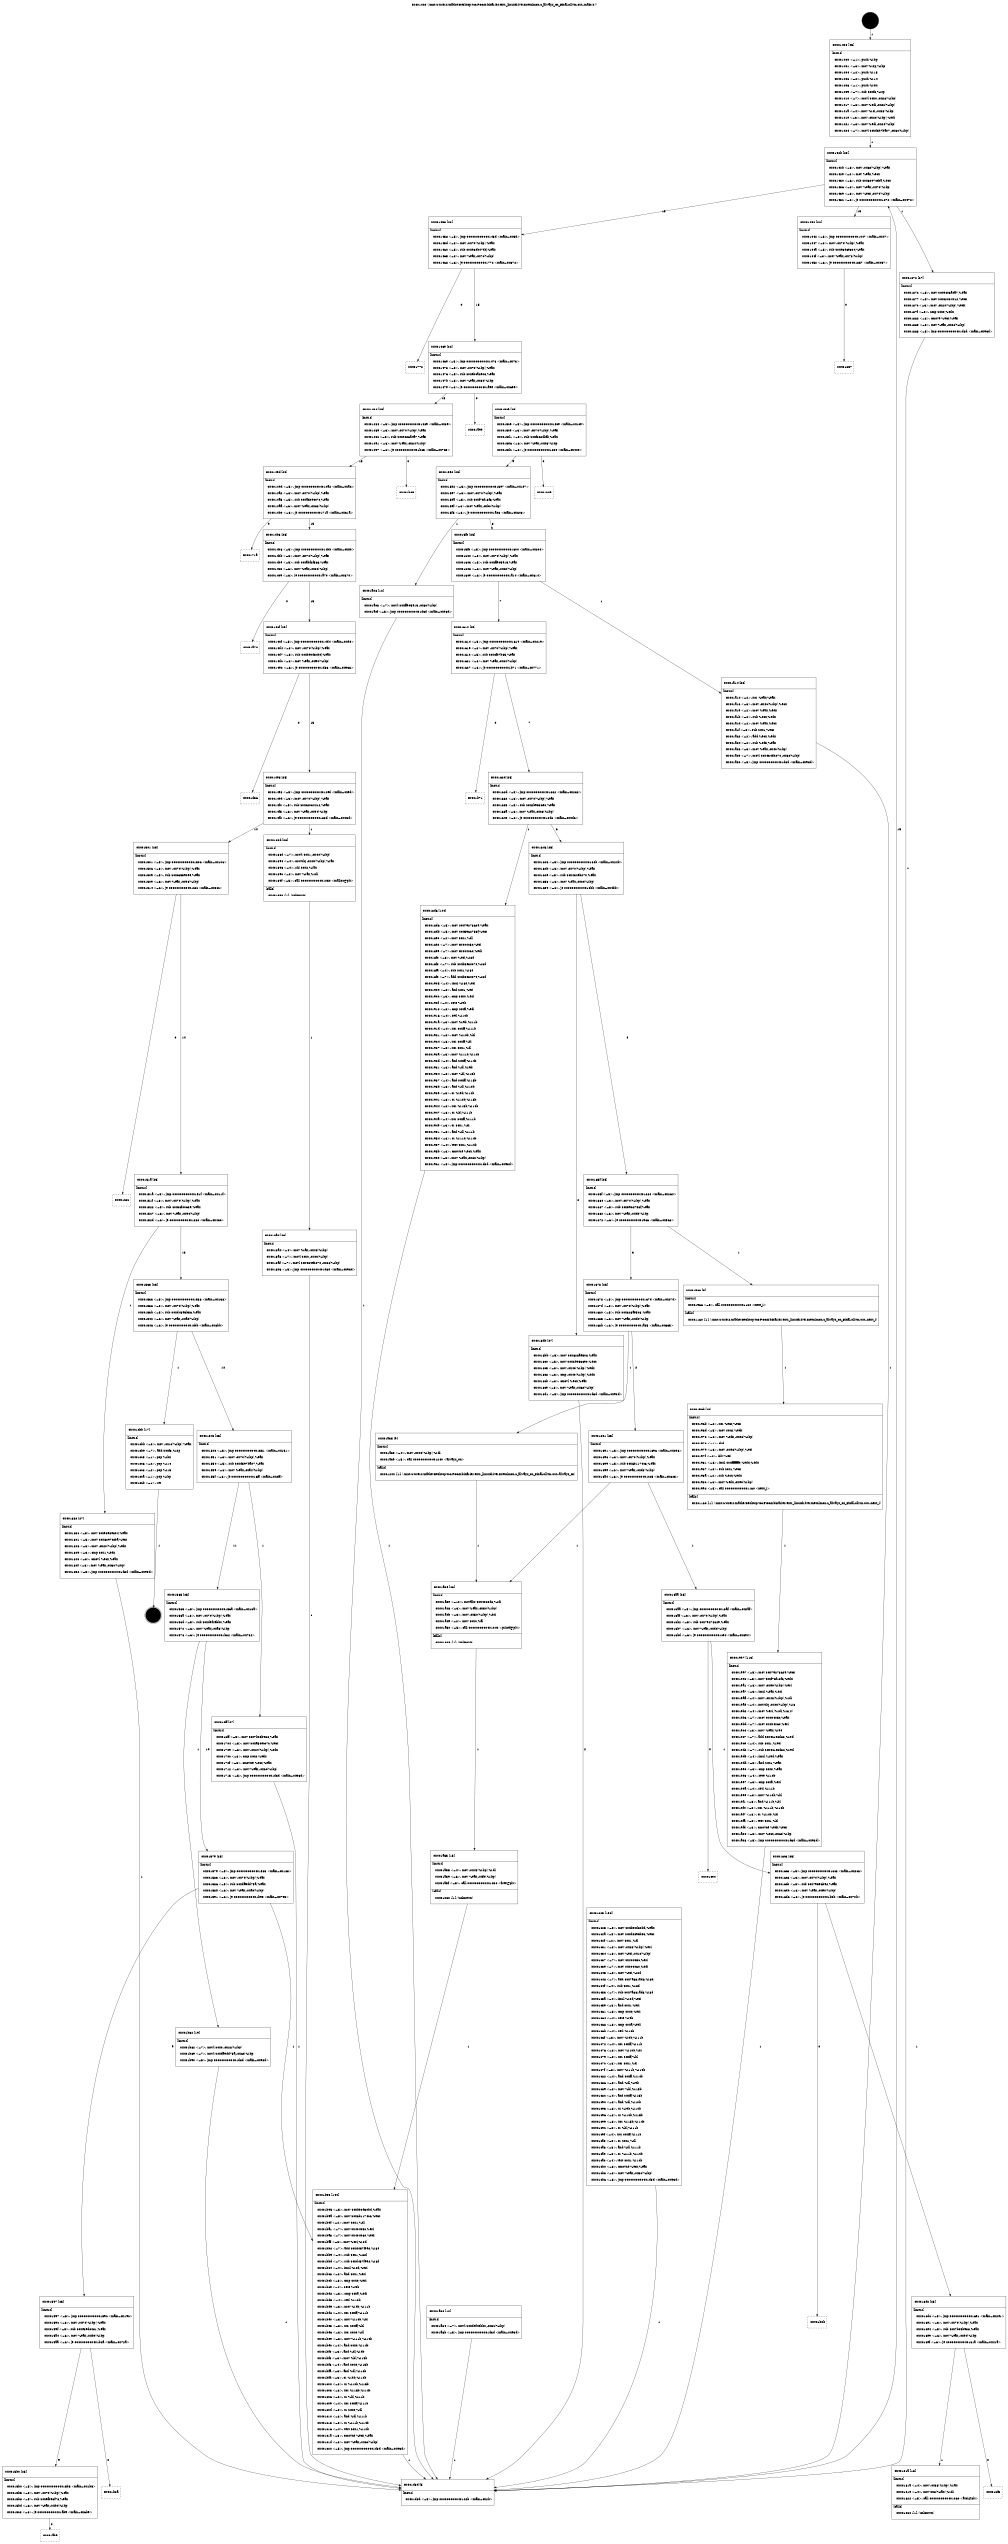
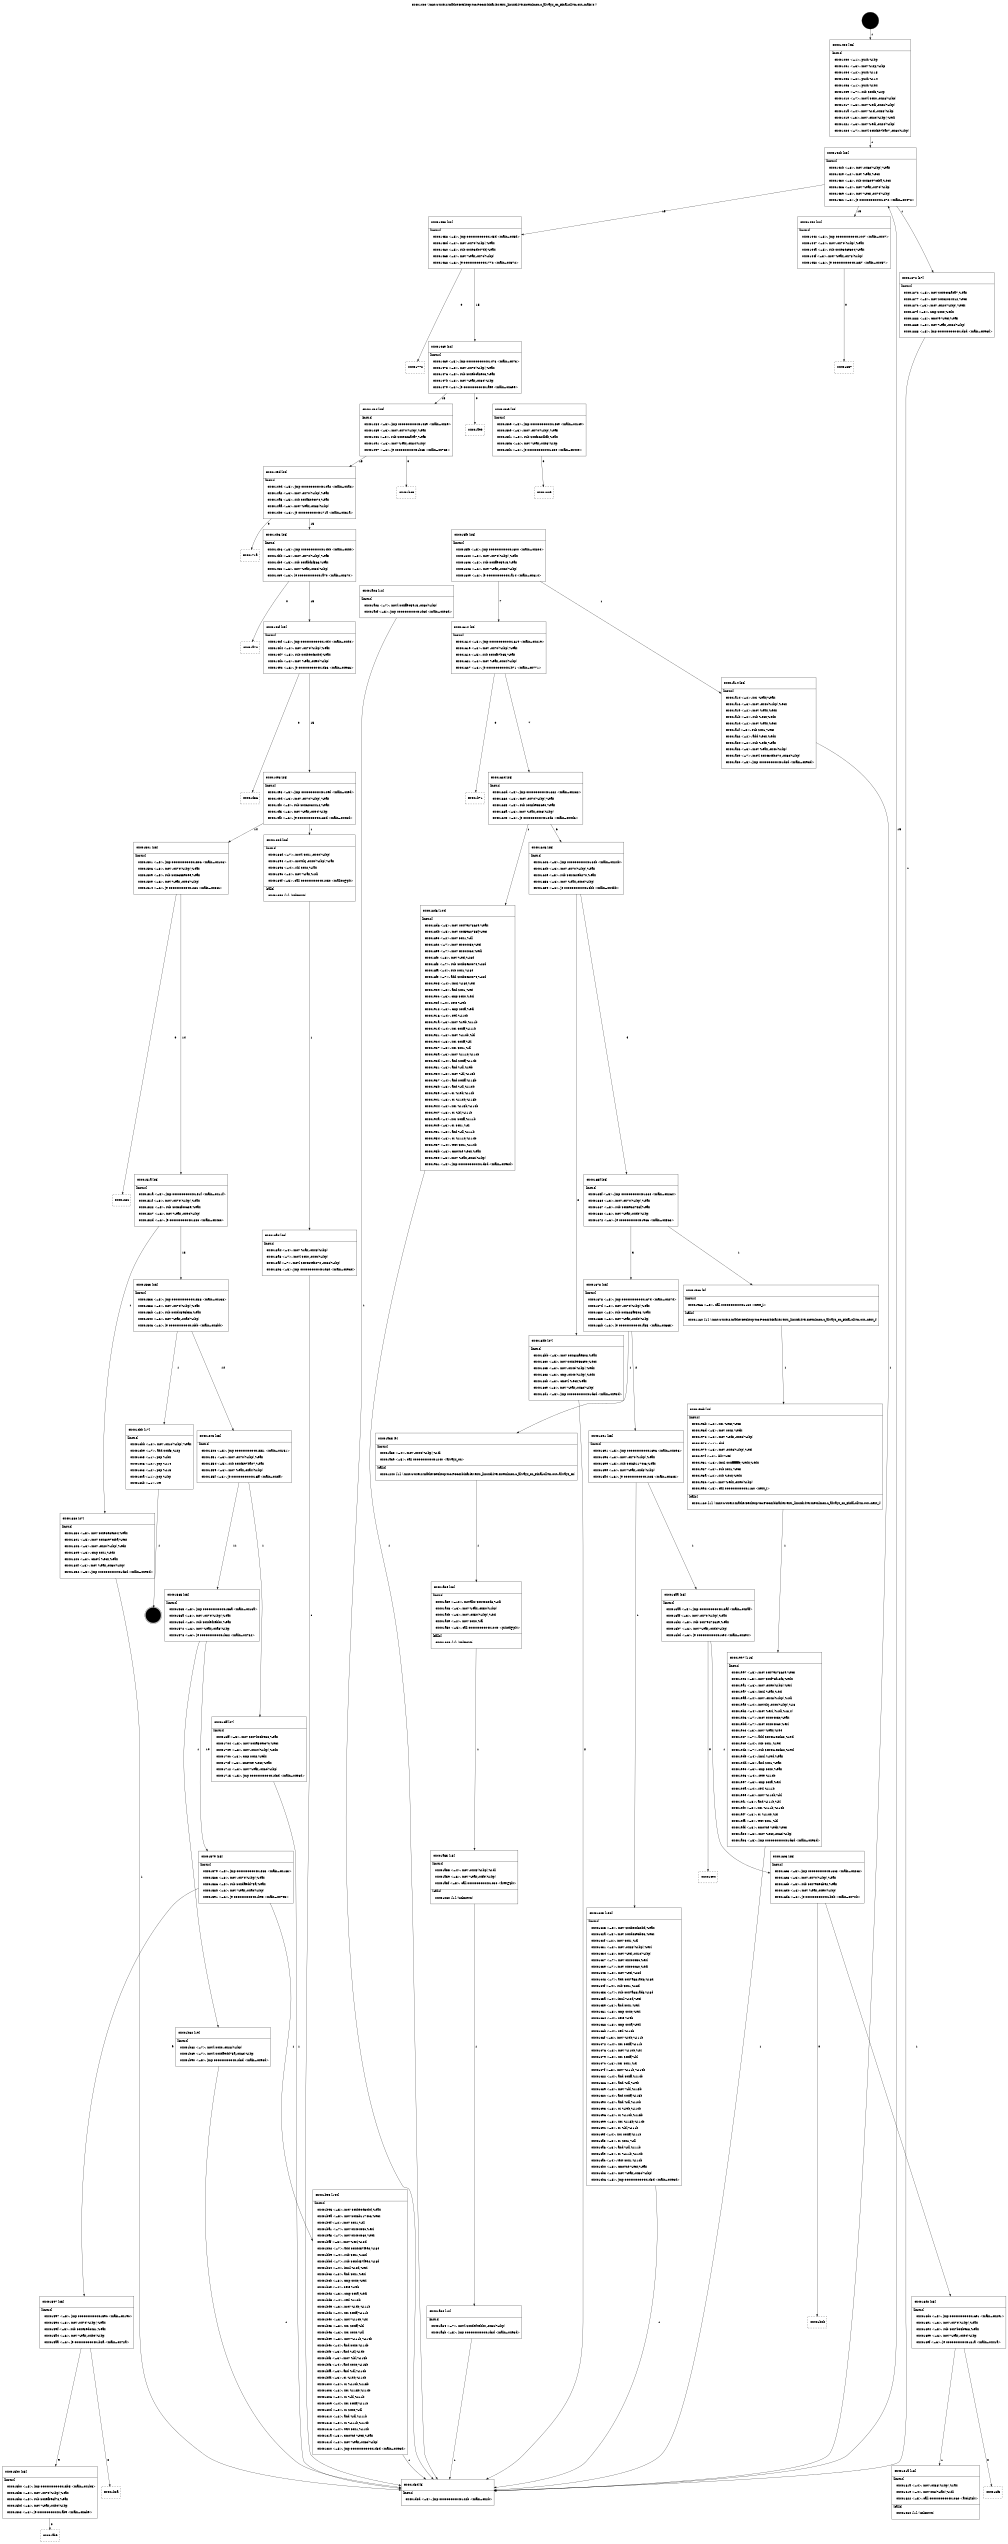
(483, 493) -> none
(561, 1532) -> (635, 1694)
(431, 2046) -> (474, 2104)
